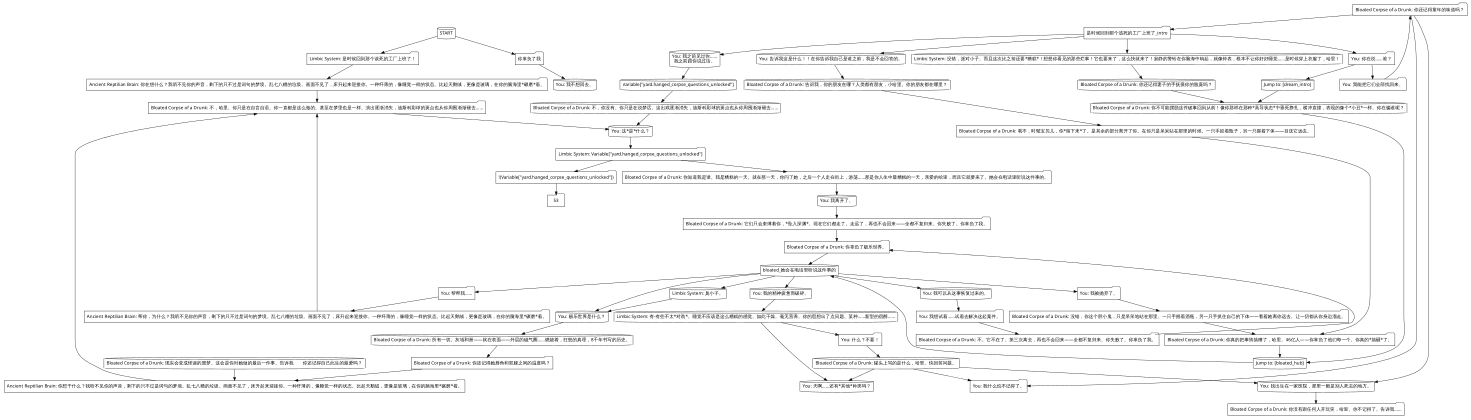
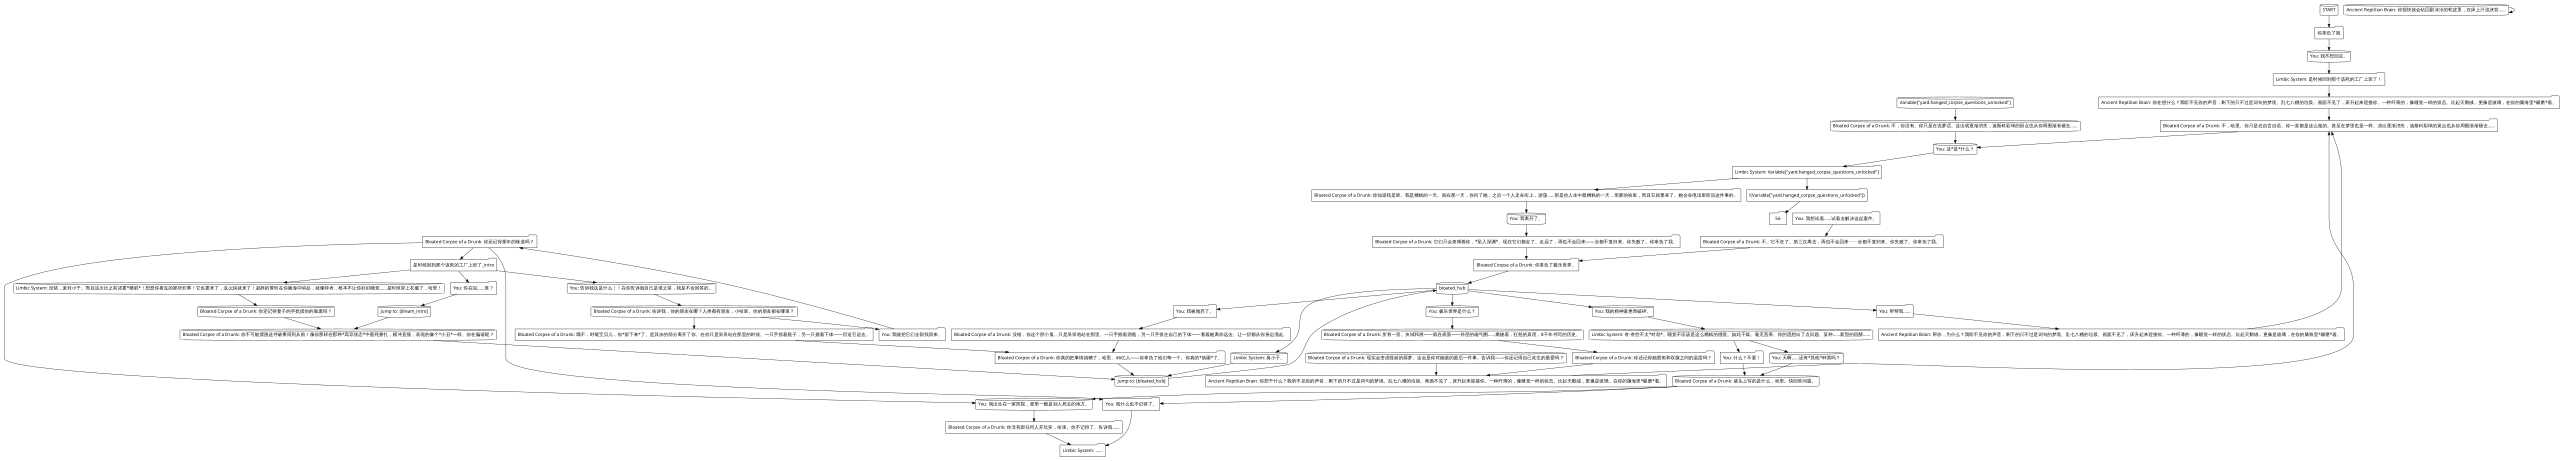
none -> (2426, 10)
(411, 44) -> (2329, 66)
(695, 59) -> none
(1372, 70) -> (818, 323)
(556, 201) -> (1778, 219)
(799, 270) -> (1452, 288)
(956, 294) -> none
(641, 305) -> (1202, 369)
(863, 374) -> (1778, 369)
none -> (1083, 451)
